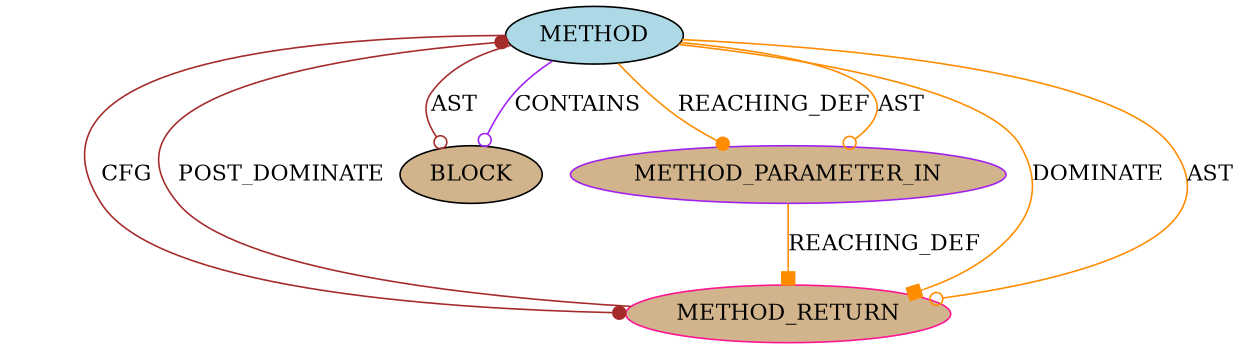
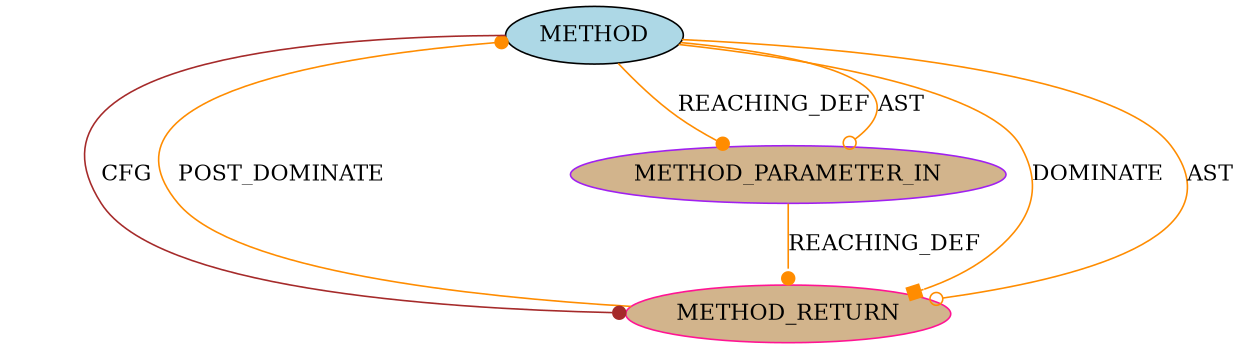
(471, 175) -> none
(197, 219) -> (197, 219)
(788, 236) -> (788, 236)
